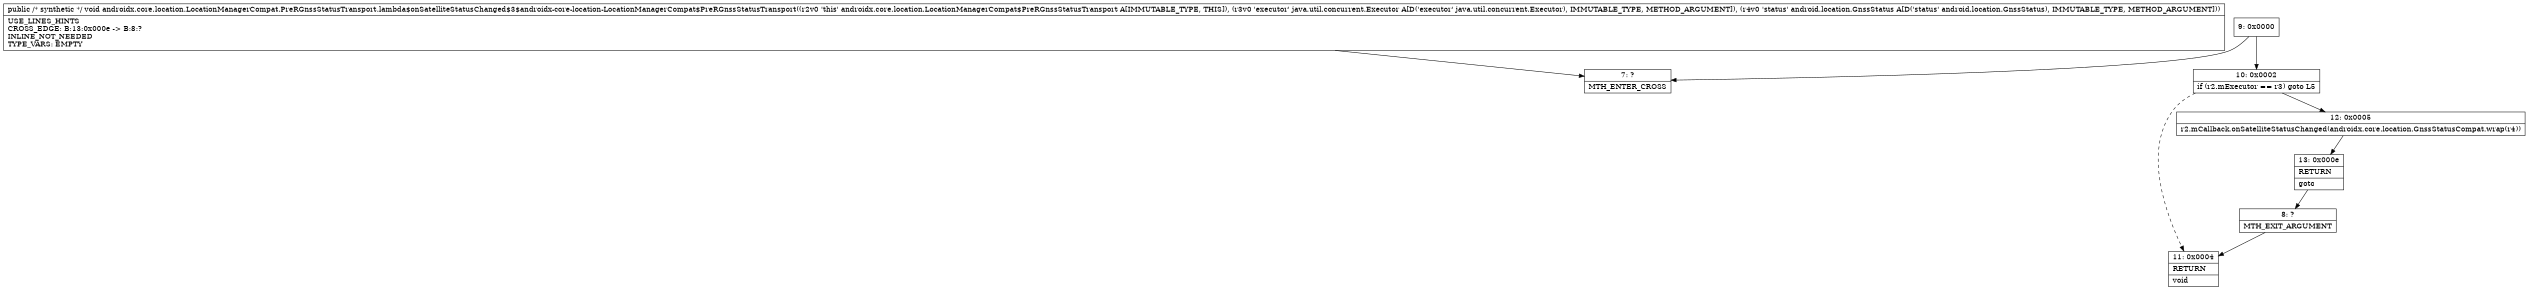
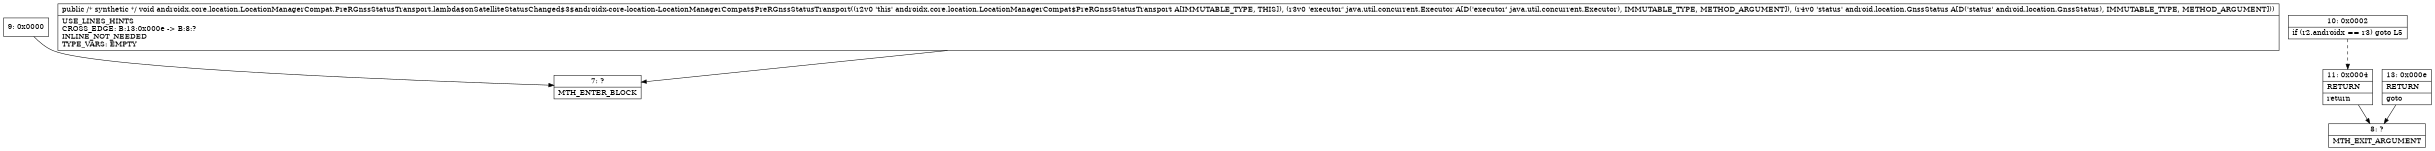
(2257, 50) -> none
(1628, 87) -> (598, 93)
(2257, 87) -> (2348, 33)
(2351, 124) -> none
(2244, 243) -> (2363, 112)
(2181, 281) -> (2339, 99)
